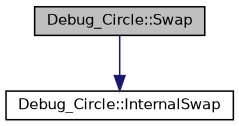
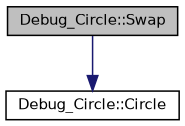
(120, 105) -> (93, 105)
